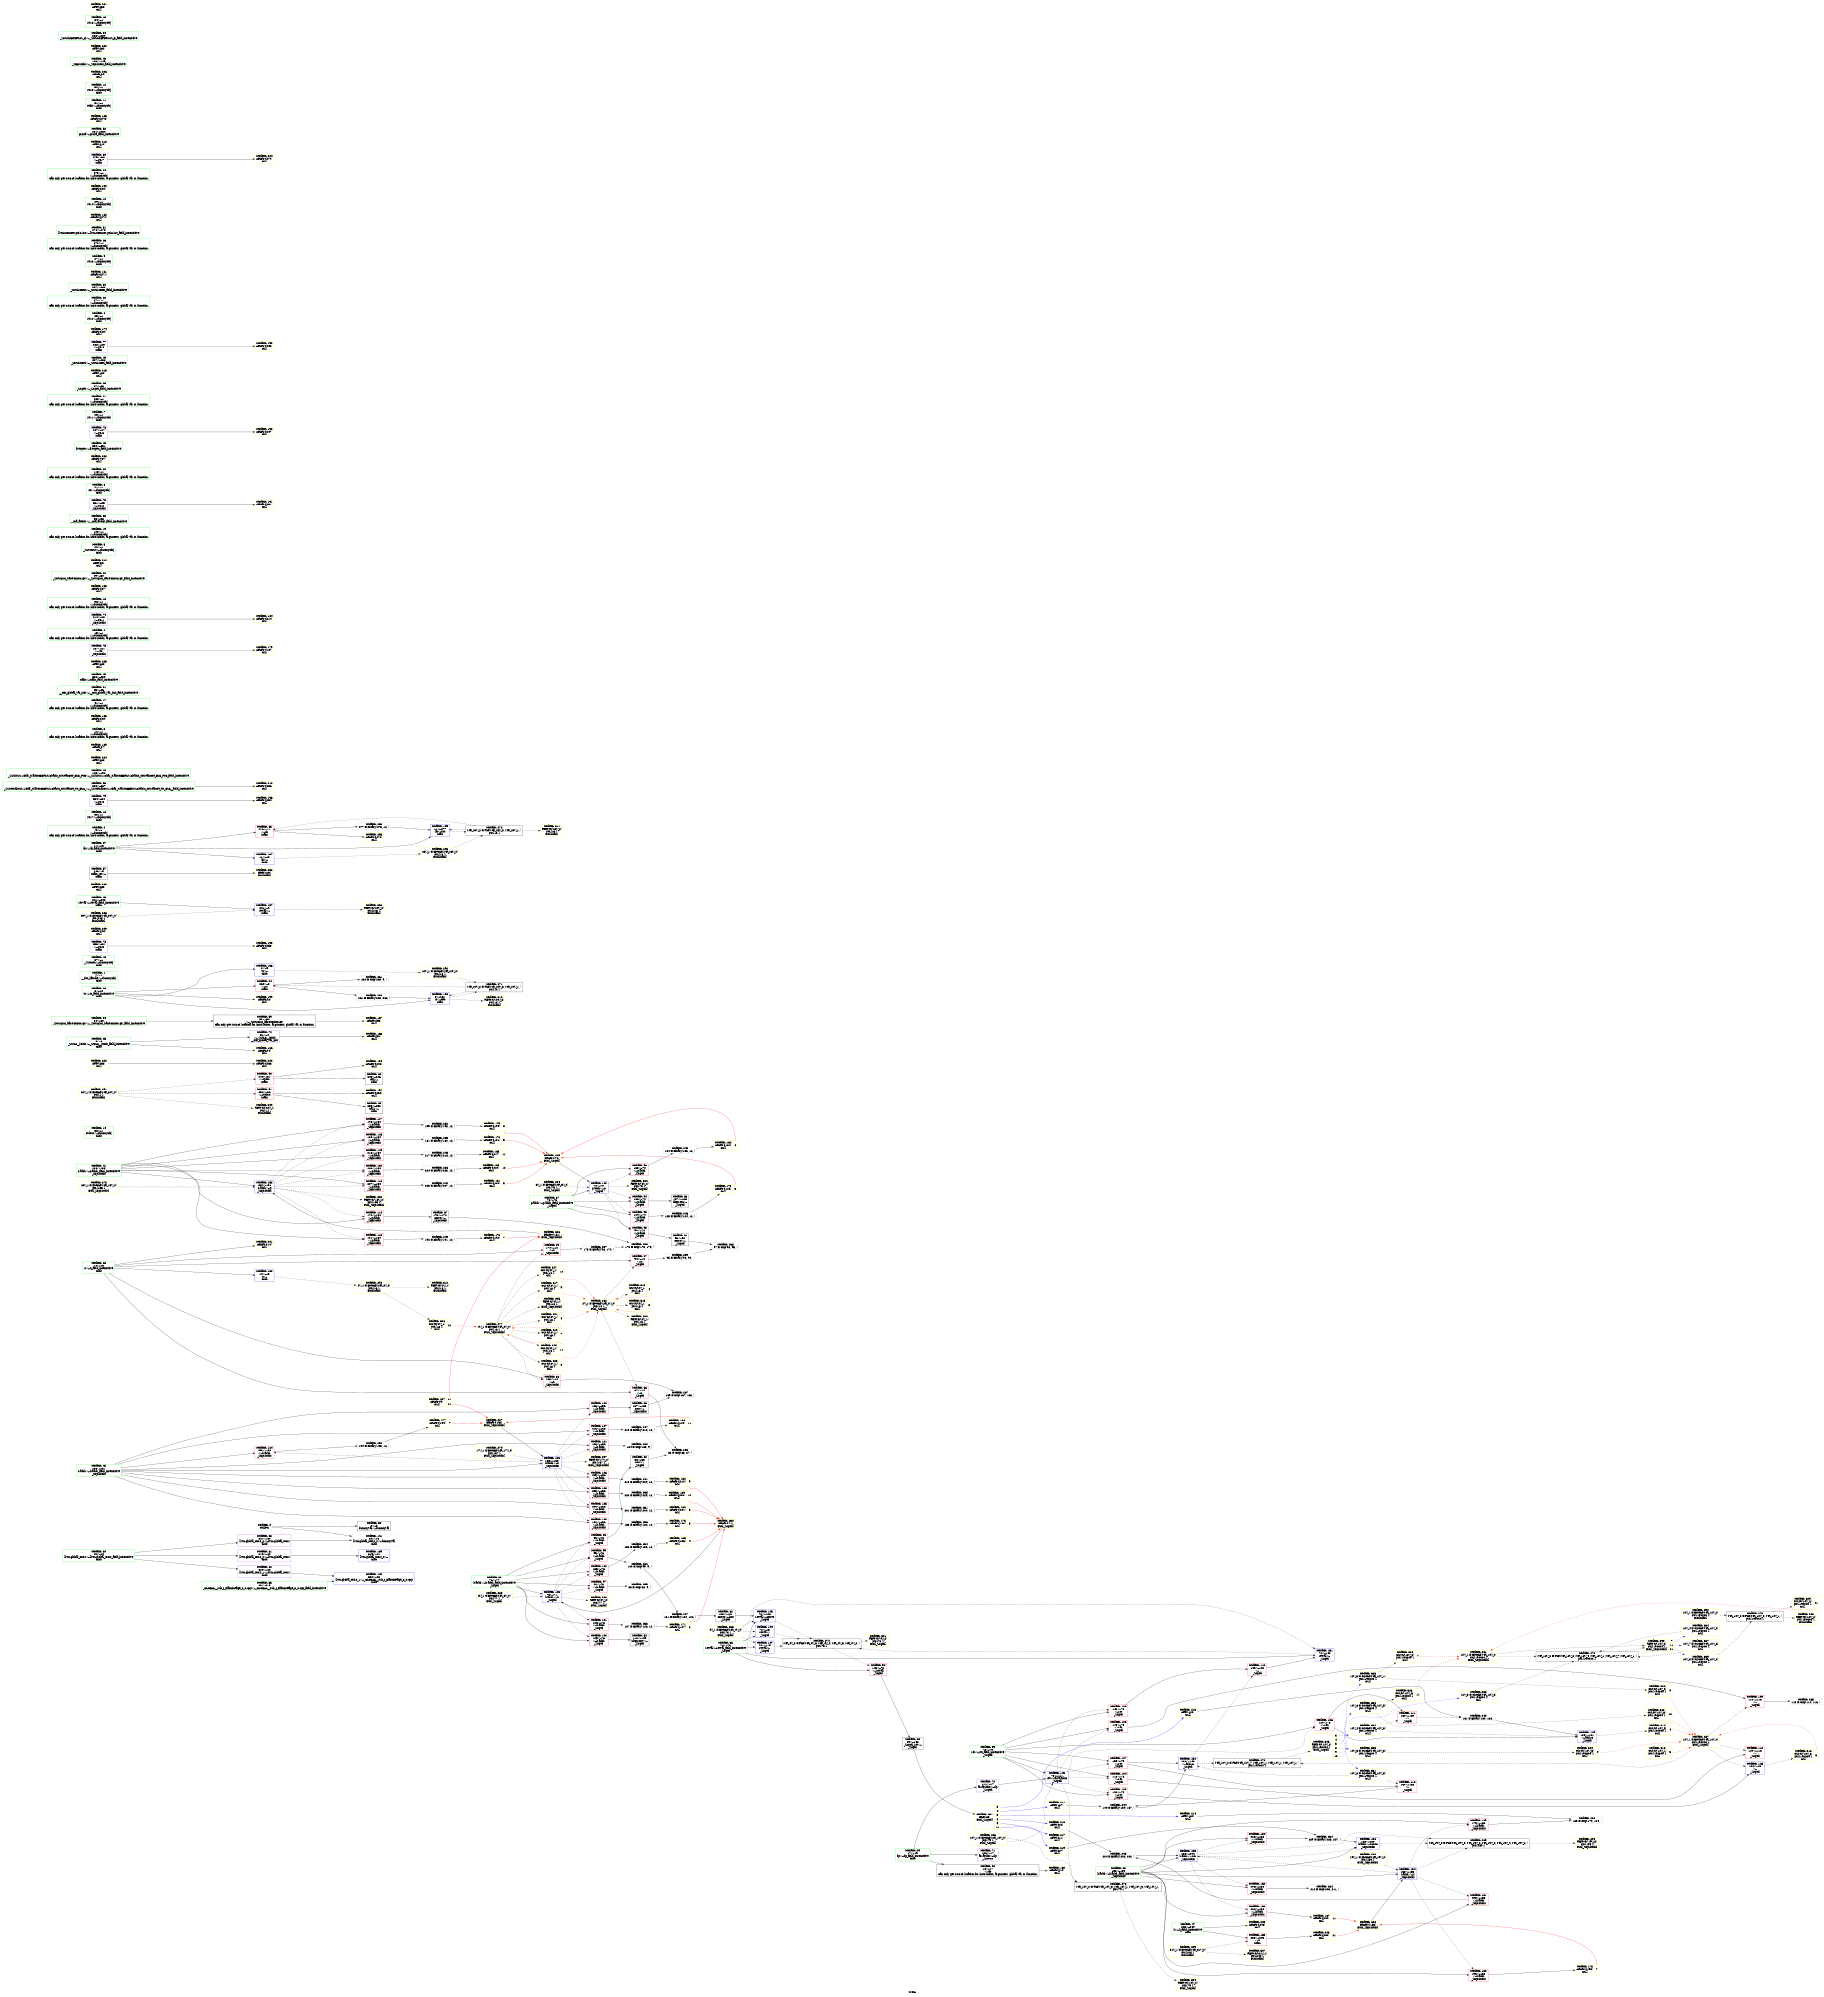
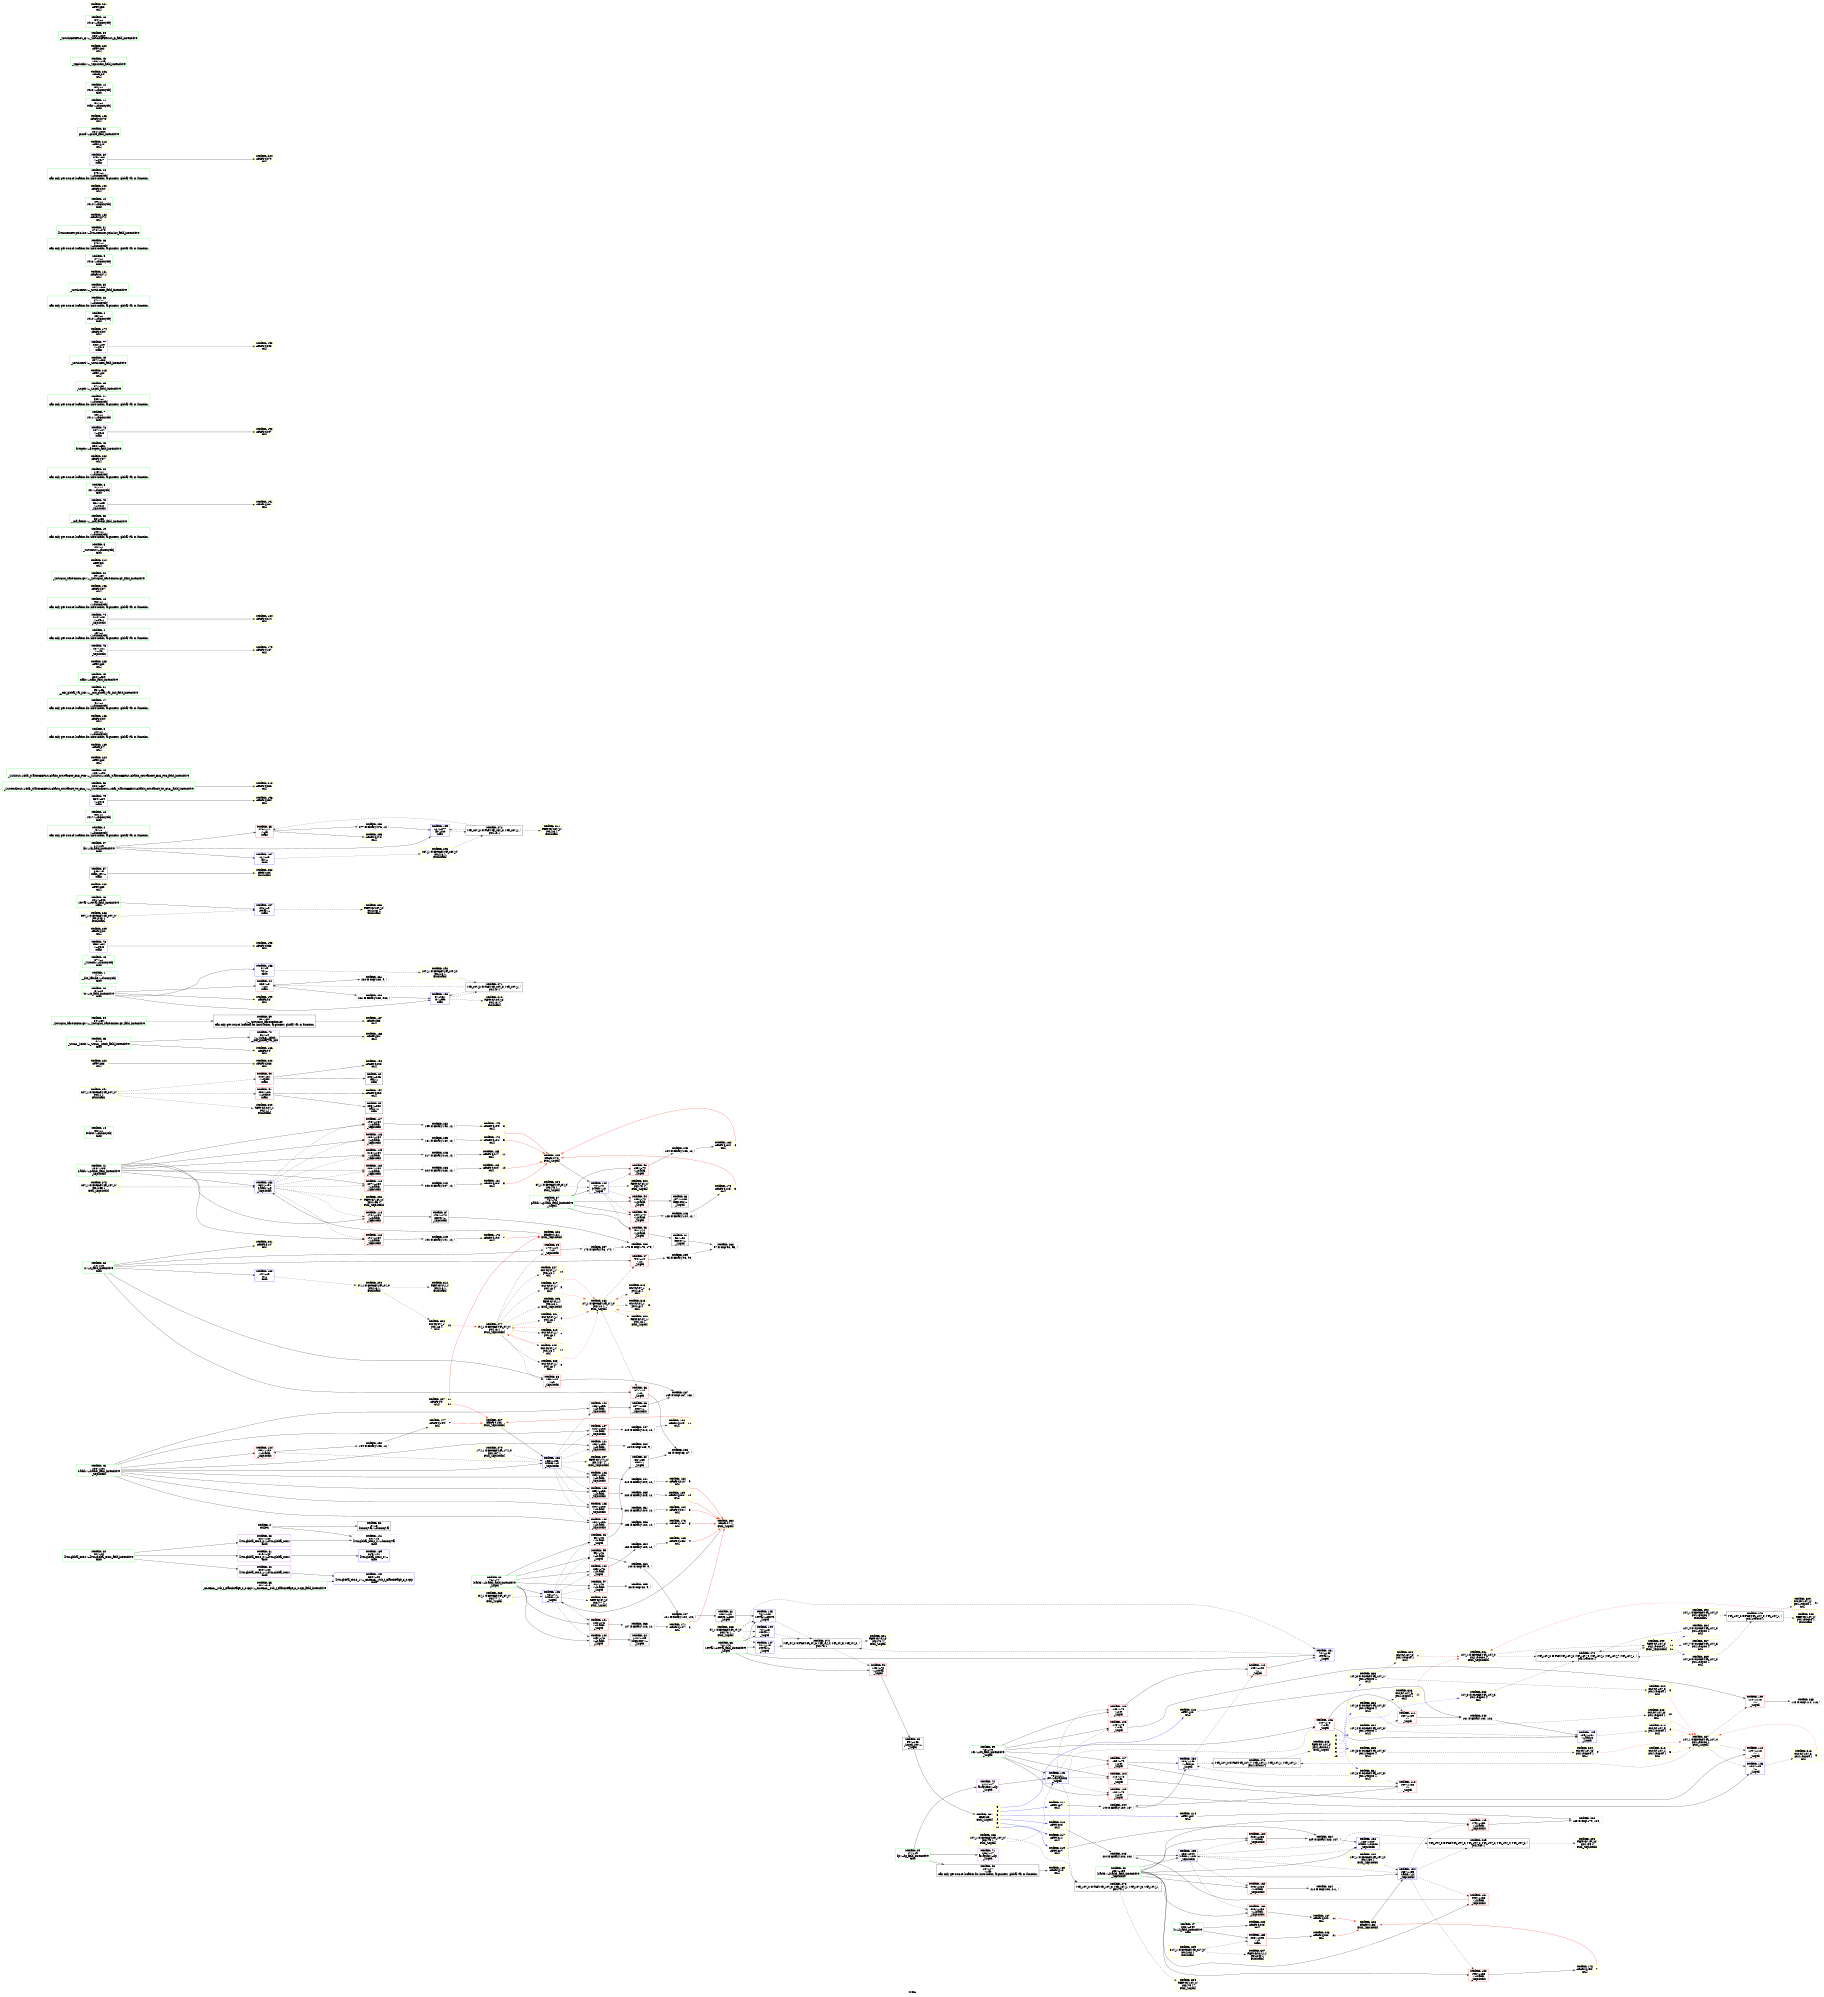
(1438, 1718) -> (1438, 1718)
(988, 1859) -> (988, 1859)
